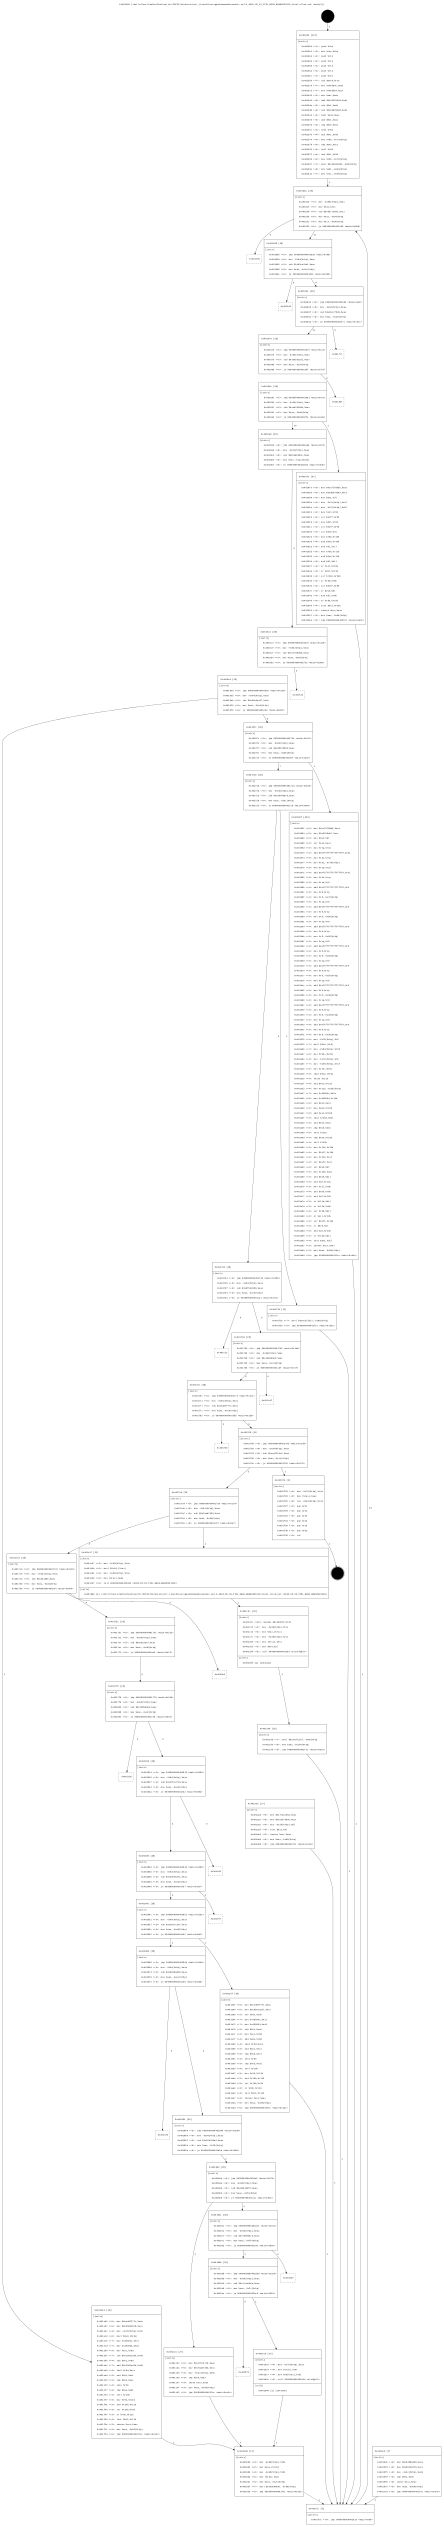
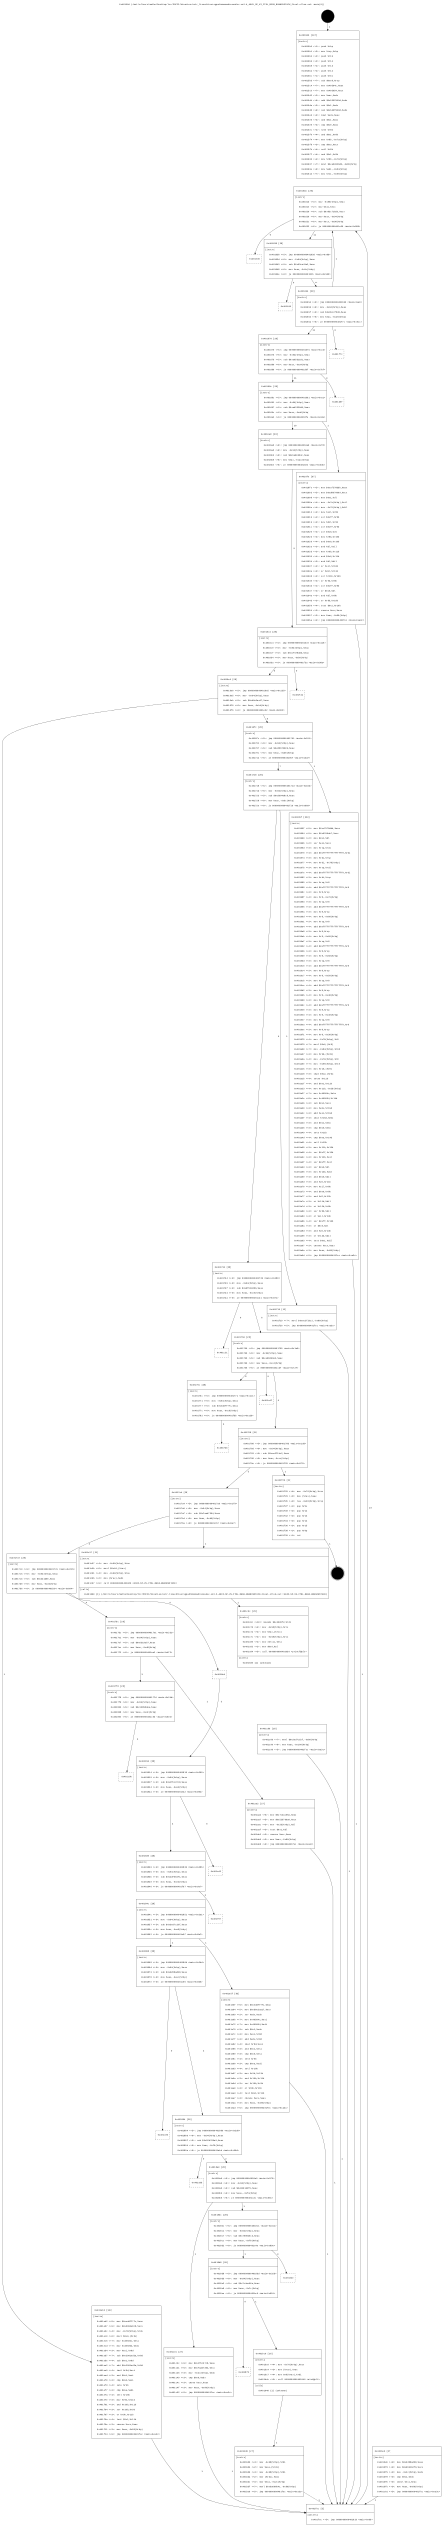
(328, 182) -> (334, 260)
none -> (293, 377)
none -> (273, 670)
(247, 1424) -> (276, 1399)
(284, 1695) -> none
none -> (207, 1723)
(155, 1738) -> (213, 1720)
(171, 1894) -> none
none -> (196, 2183)
(223, 2422) -> (220, 2484)
(197, 2445) -> (214, 2502)
